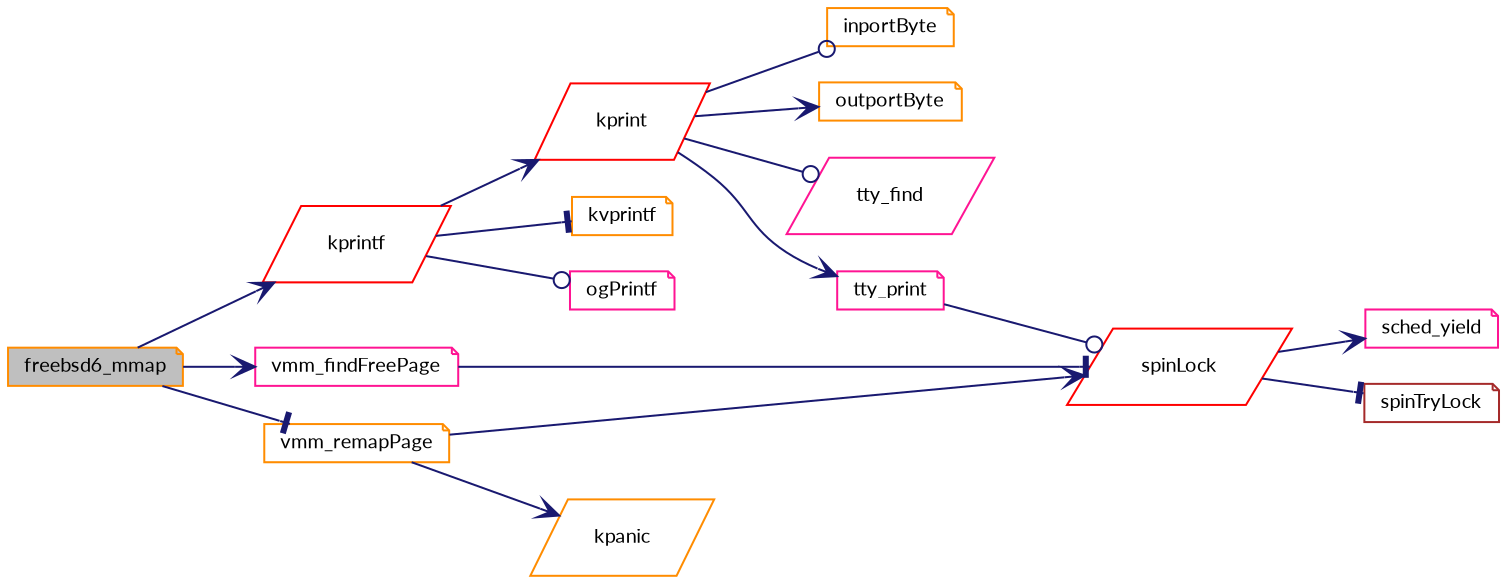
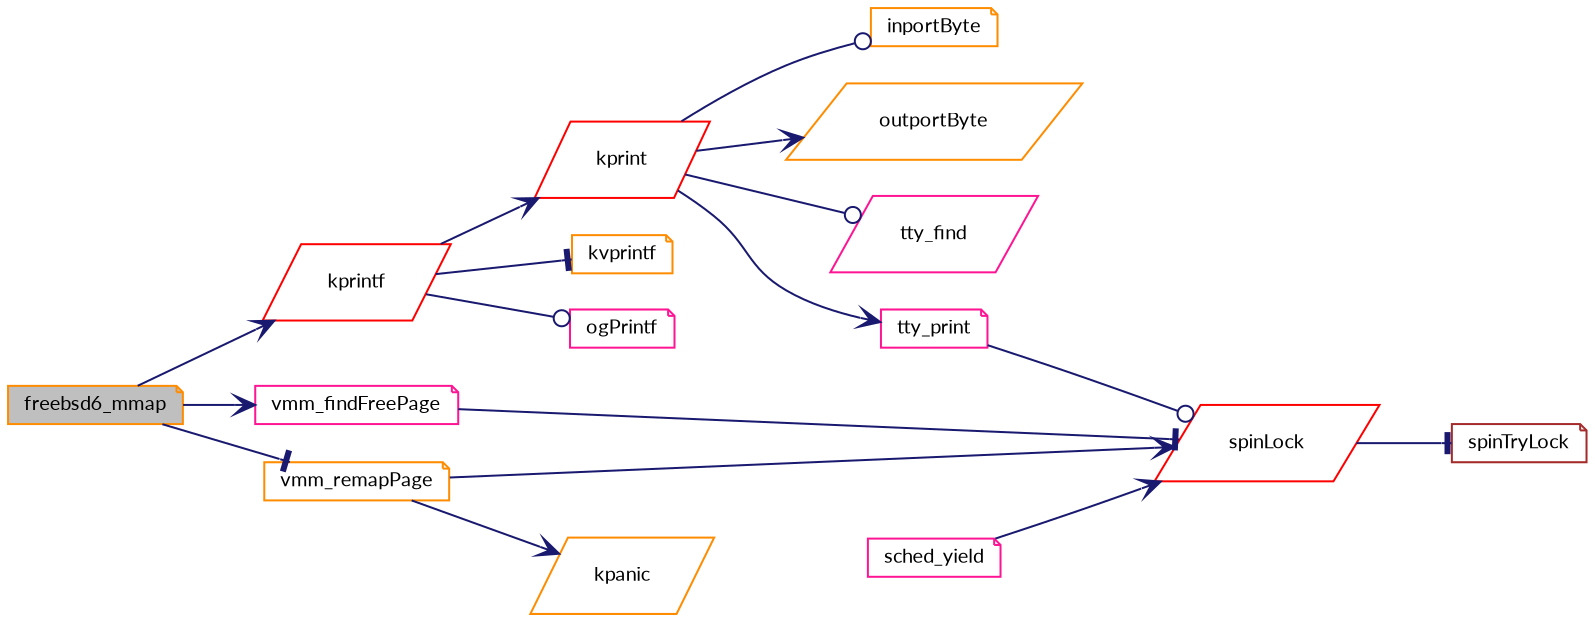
(890, 101) -> (934, 122)
(1312, 347) -> (1068, 514)
